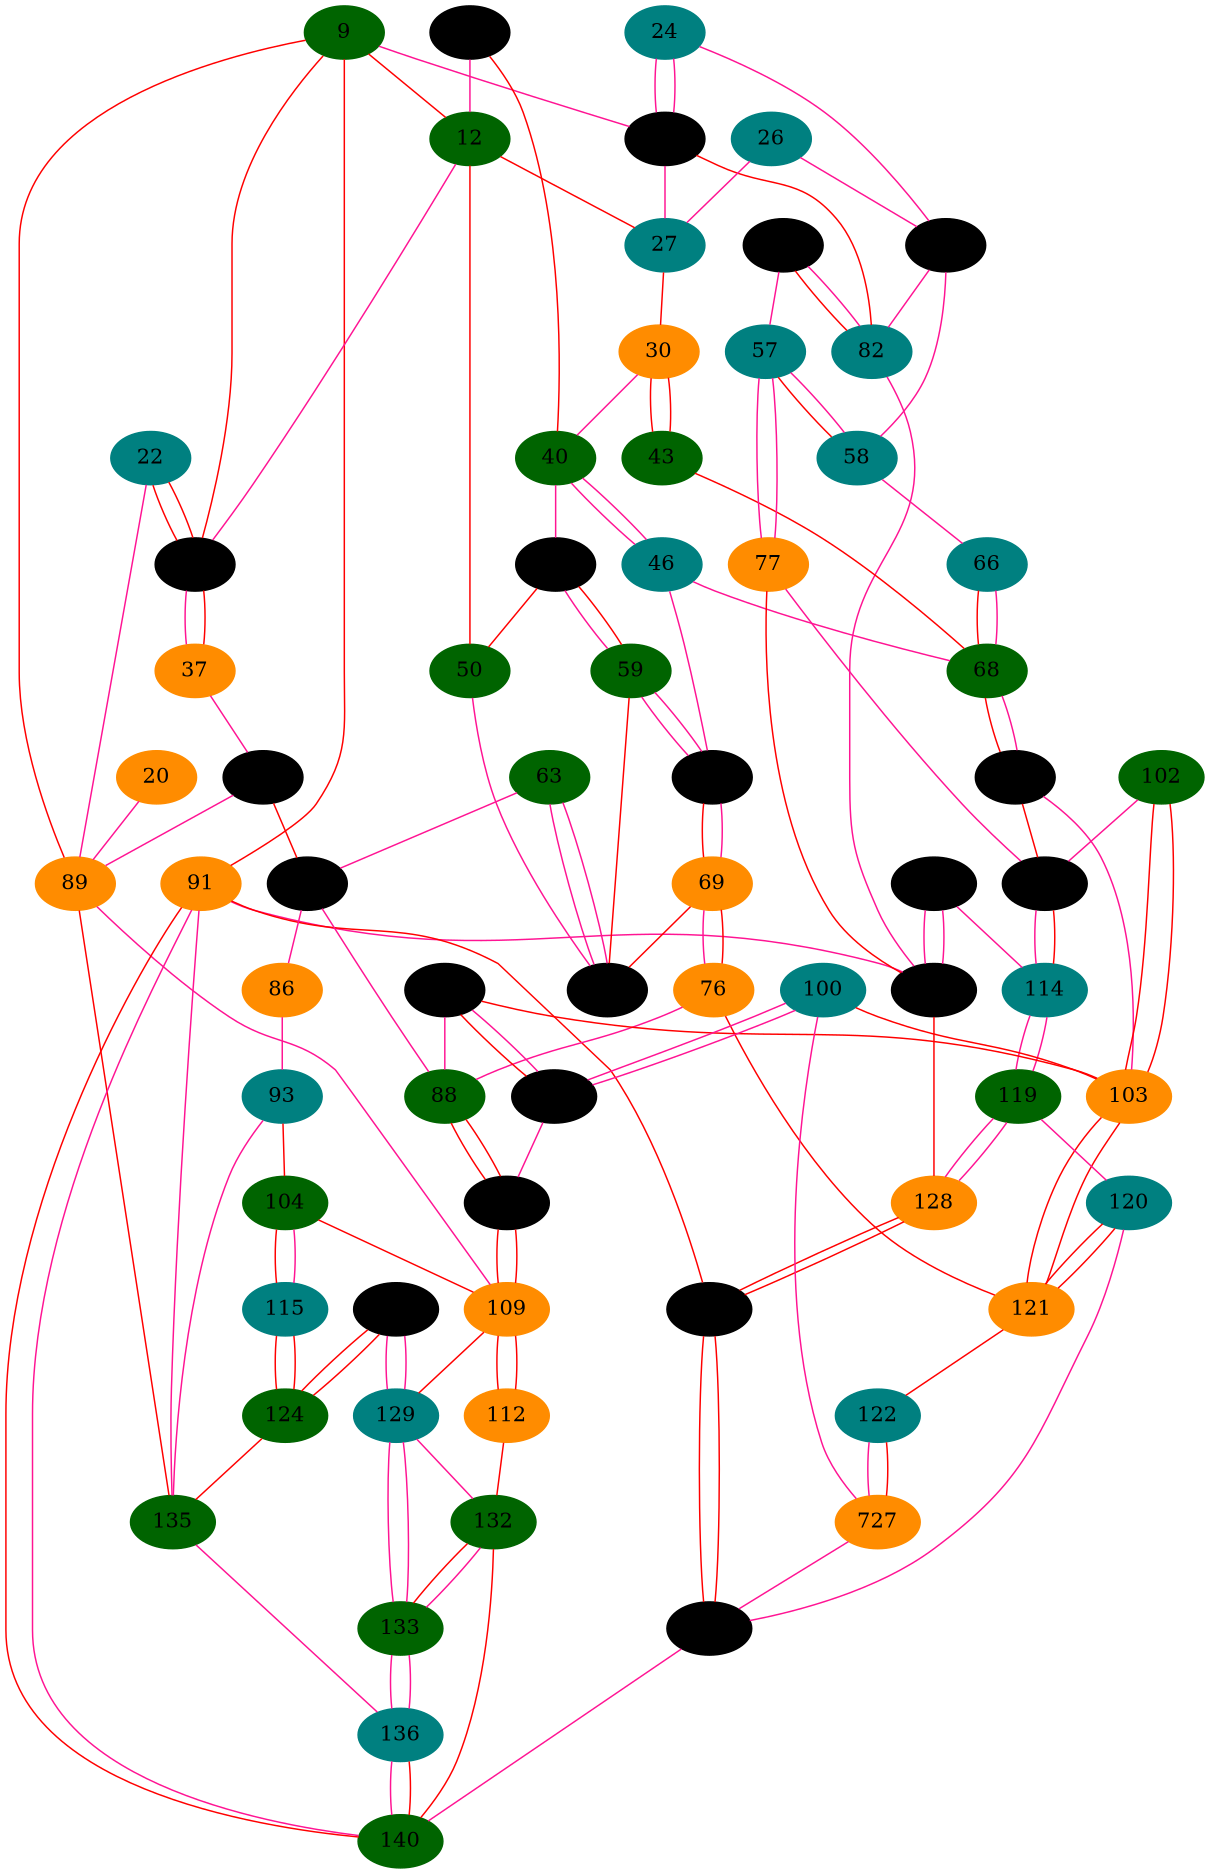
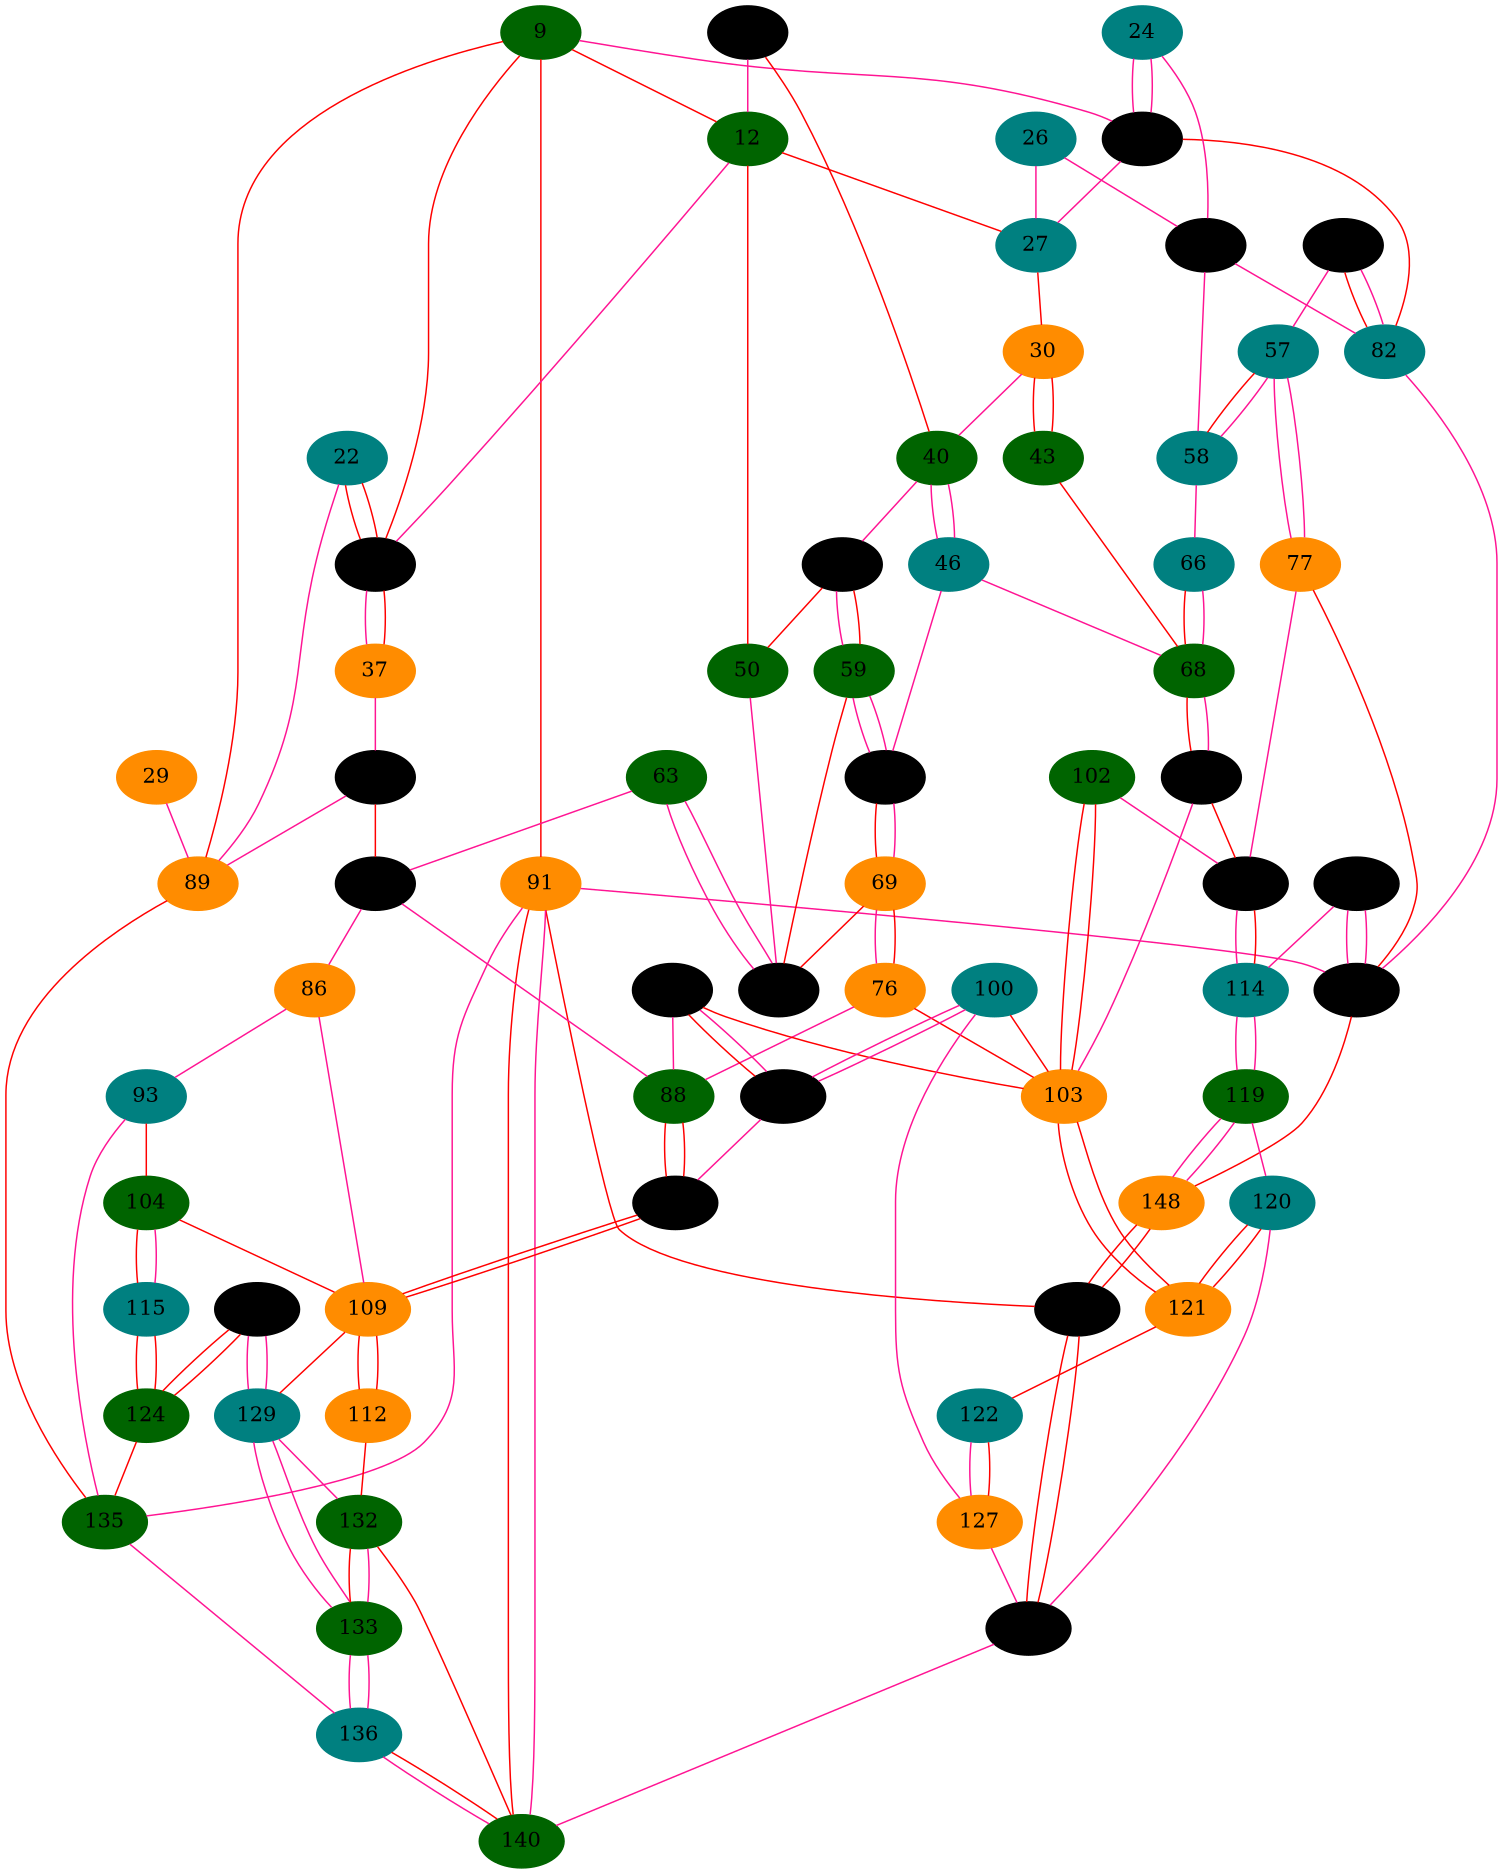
(157, 777) -> (157, 777)
(325, 1062) -> (341, 1150)
(833, 1183) -> (974, 1043)
(934, 1203) -> (1162, 1203)
(878, 1522) -> (980, 1522)
